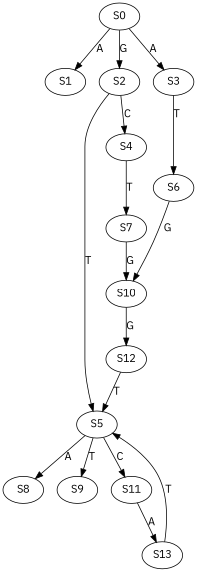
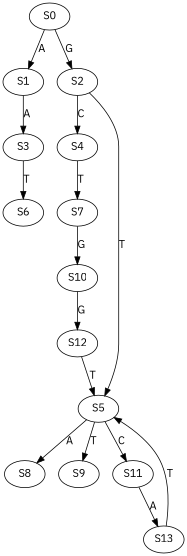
(144, 46) -> (23, 111)
(155, 238) -> none
